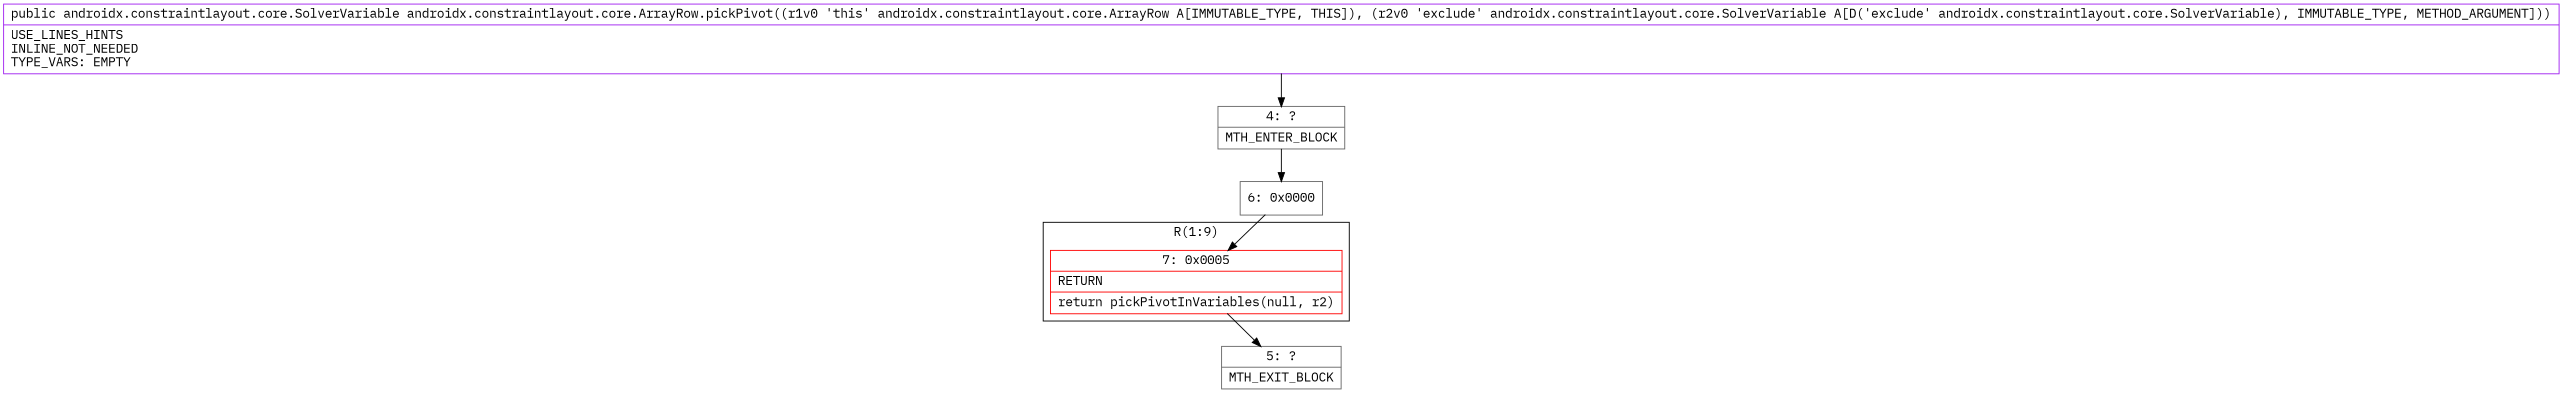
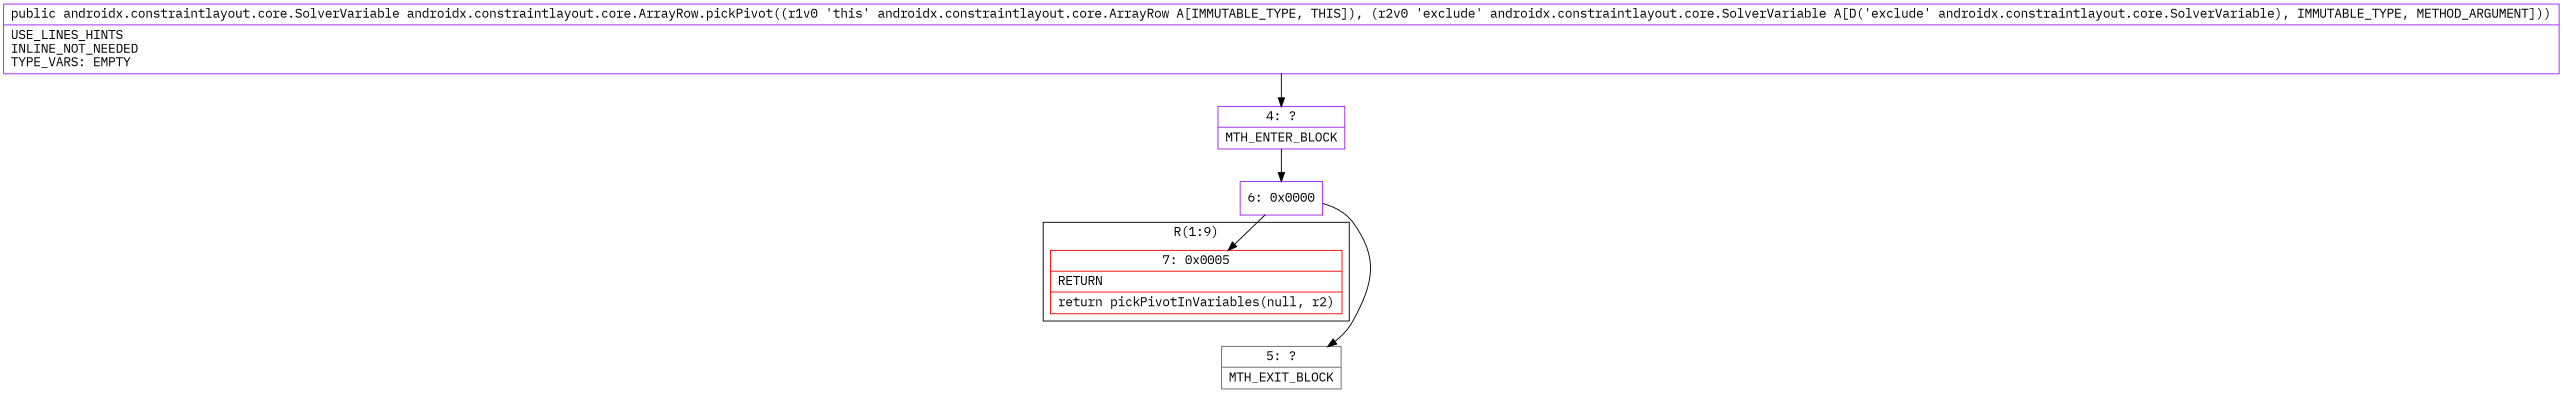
(1281, 128) -> (1281, 128)
(1281, 198) -> (1281, 198)
(1241, 327) -> (1370, 267)
